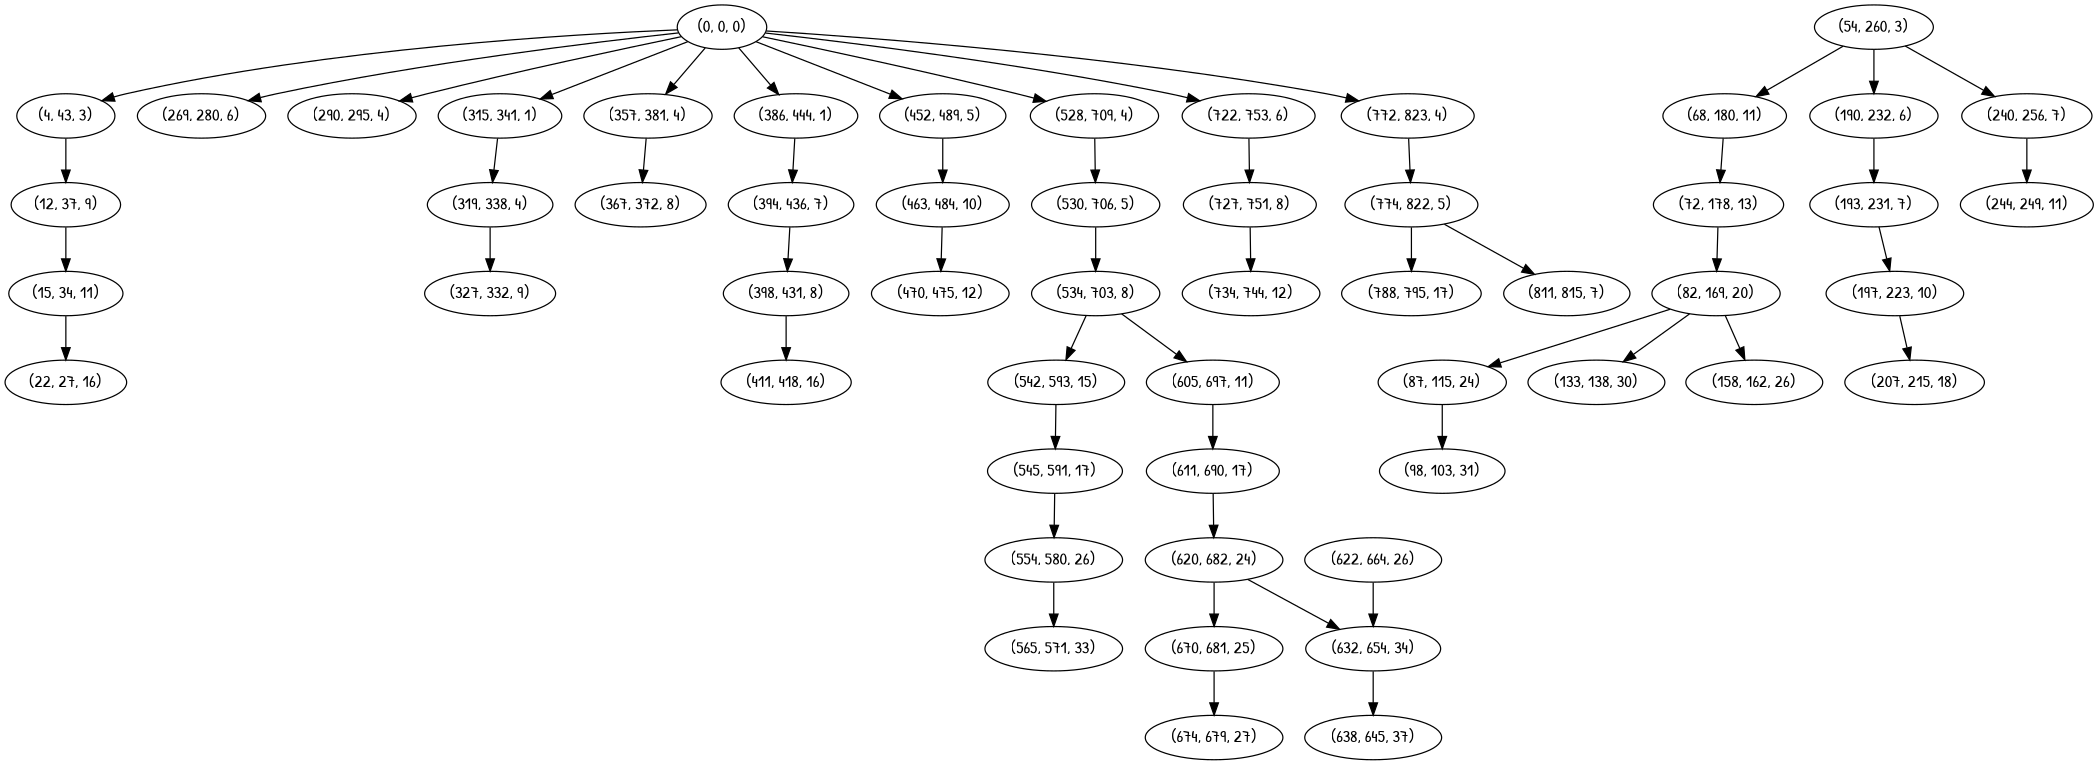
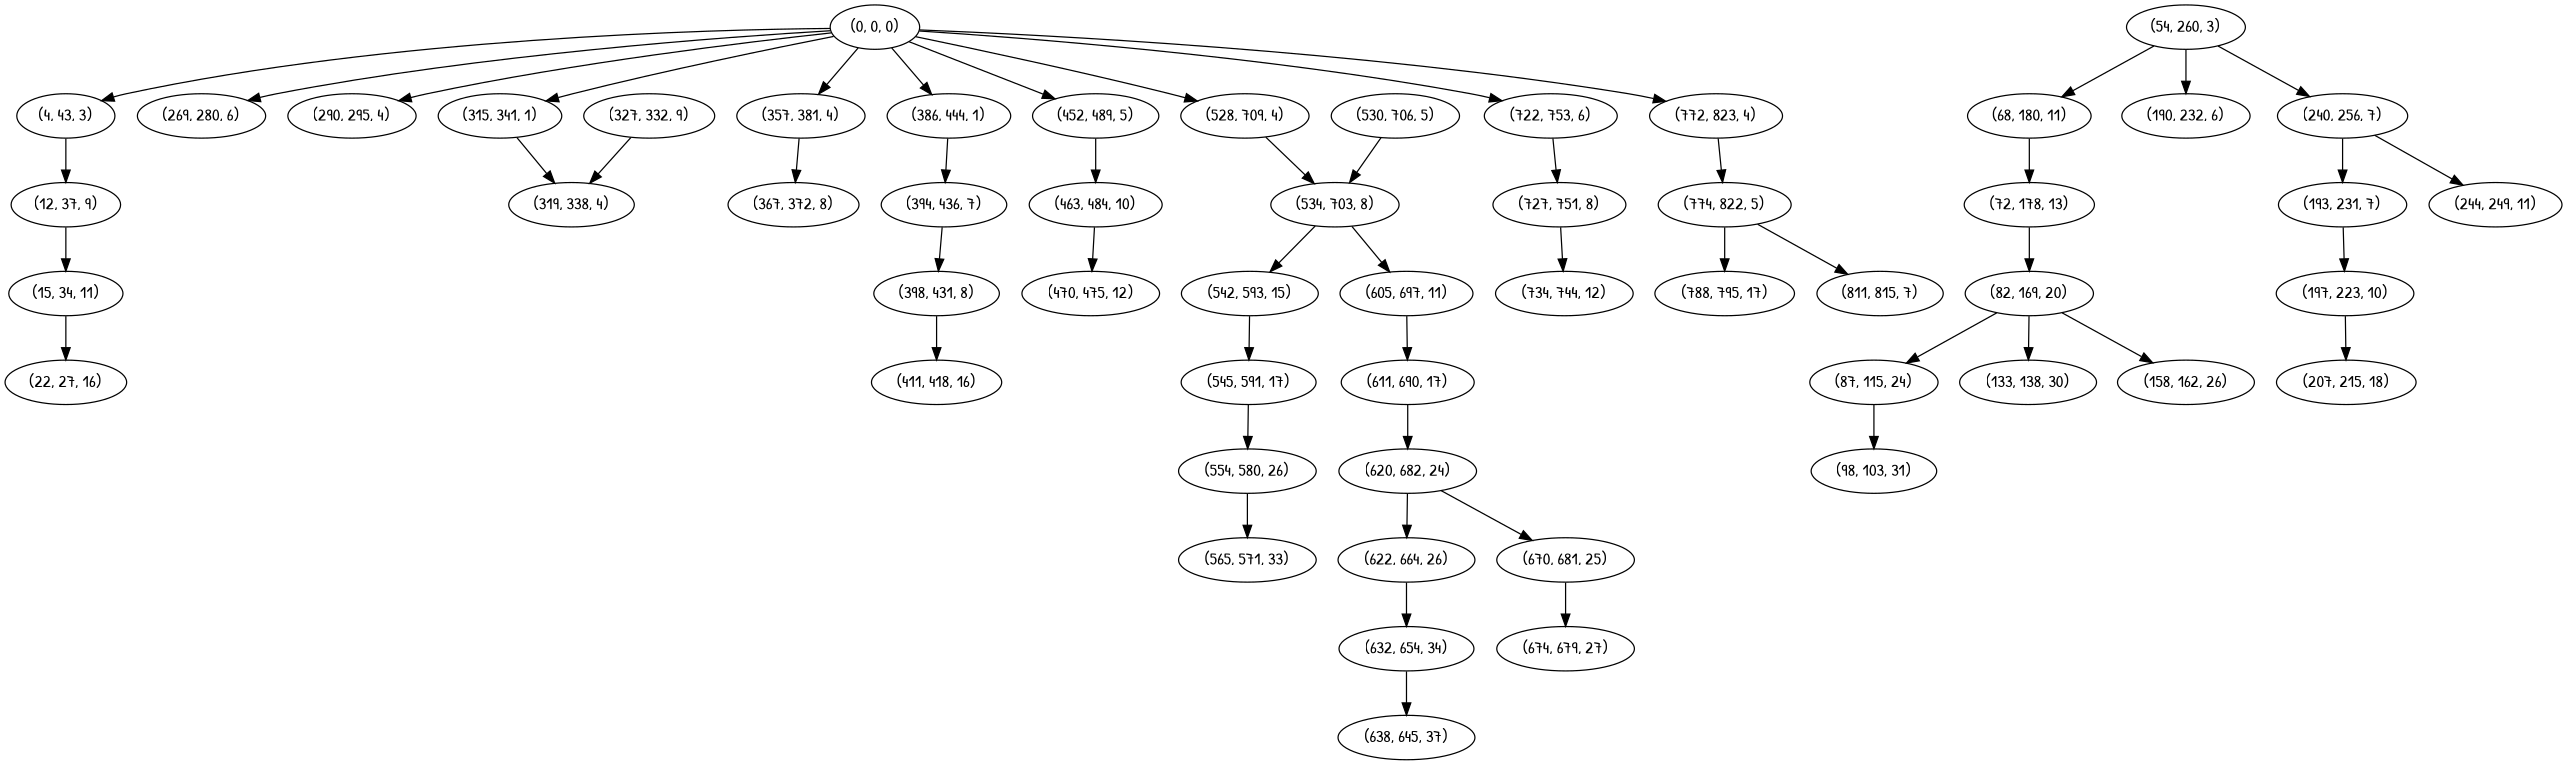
(1095, 154) -> (1285, 156)
(1874, 154) -> (2343, 154)
(490, 243) -> (614, 156)
(1288, 601) -> (1407, 509)
